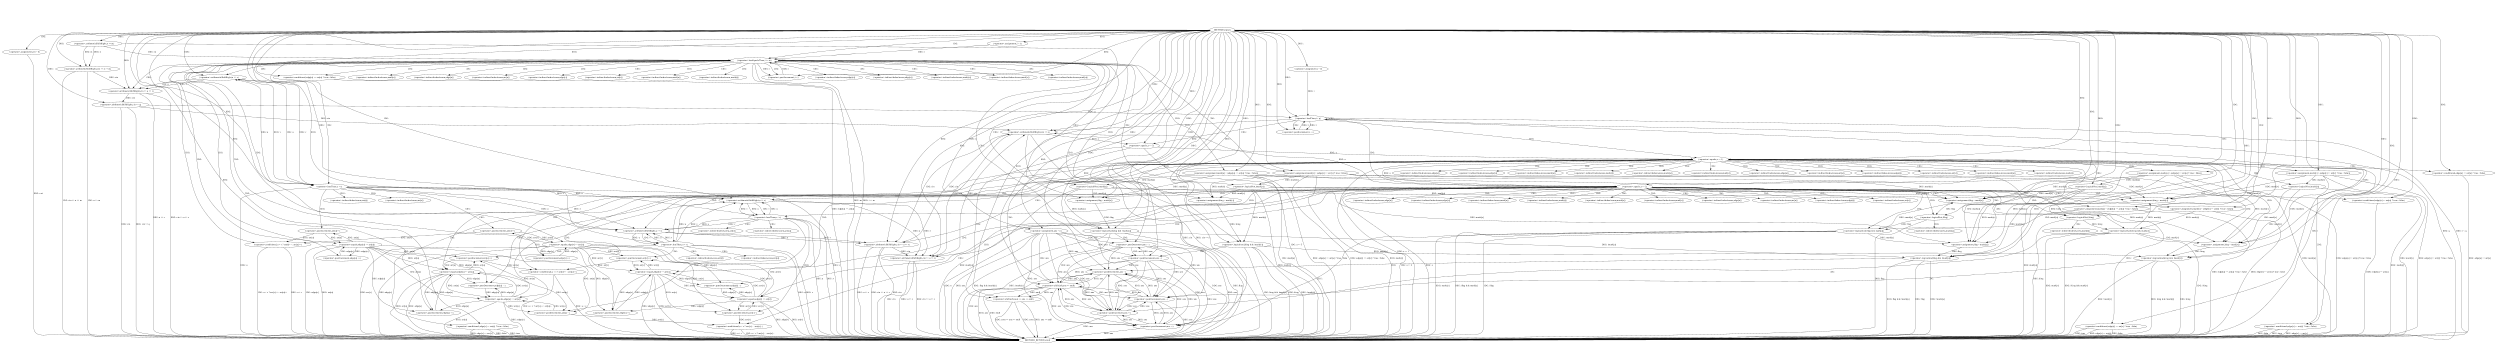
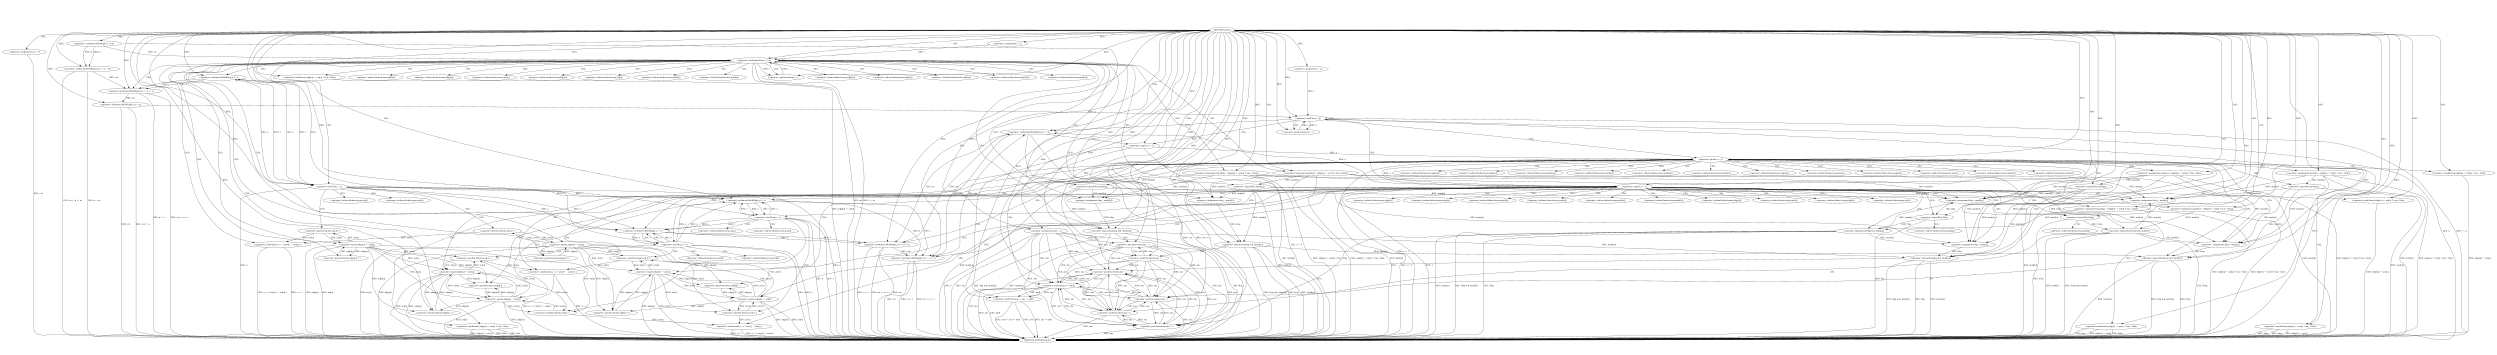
(573, 126) -> none
(1038, 340) -> (1038, 340)
